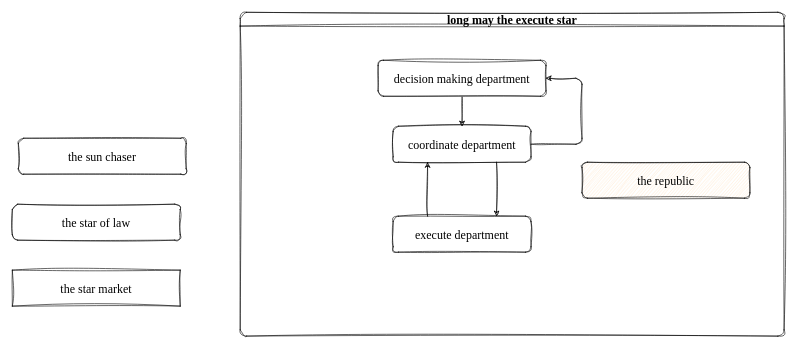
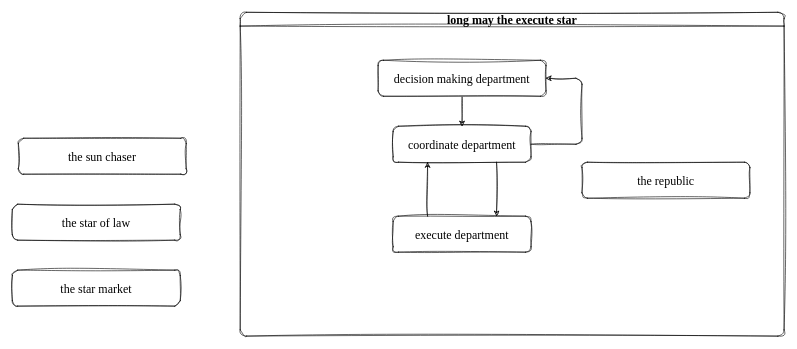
(666, 180) -> (666, 180)
(96, 288) -> (96, 288)
